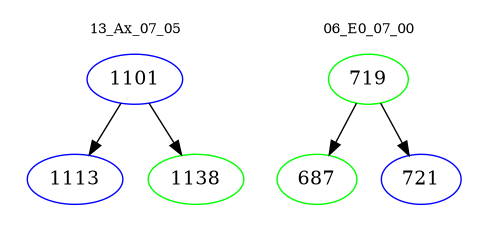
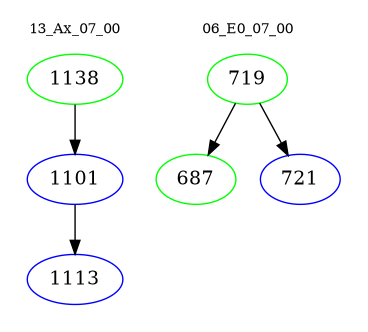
(136, 30) -> (75, 30)
(161, 123) -> (75, 122)
